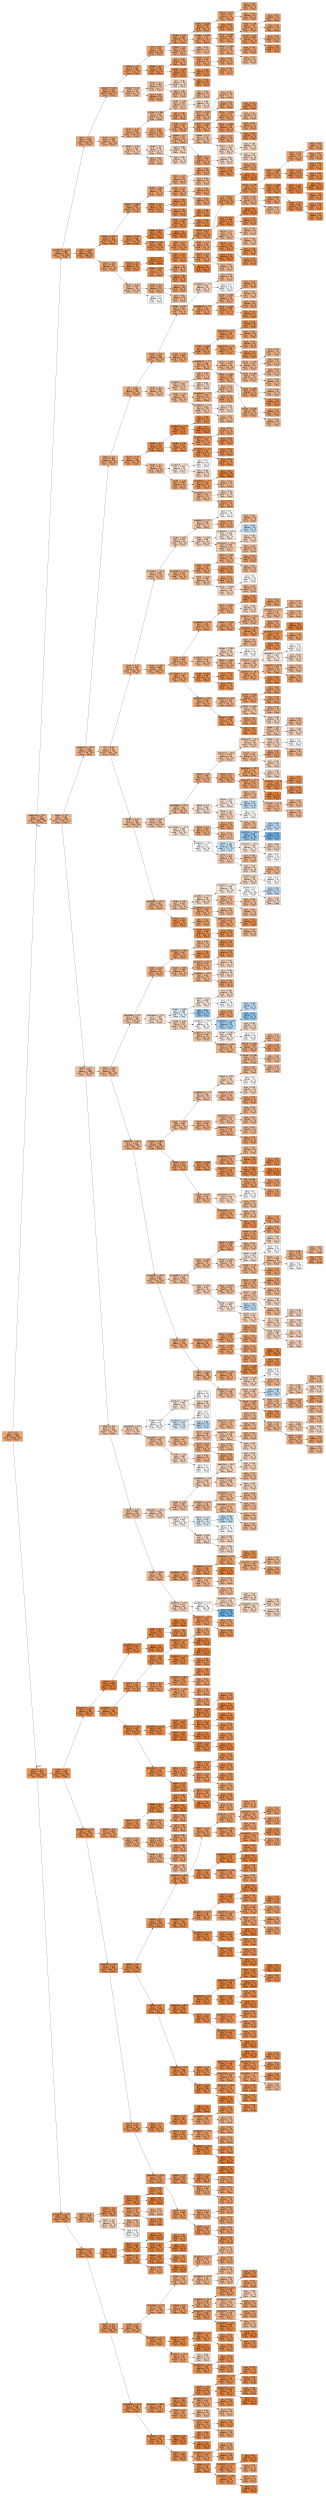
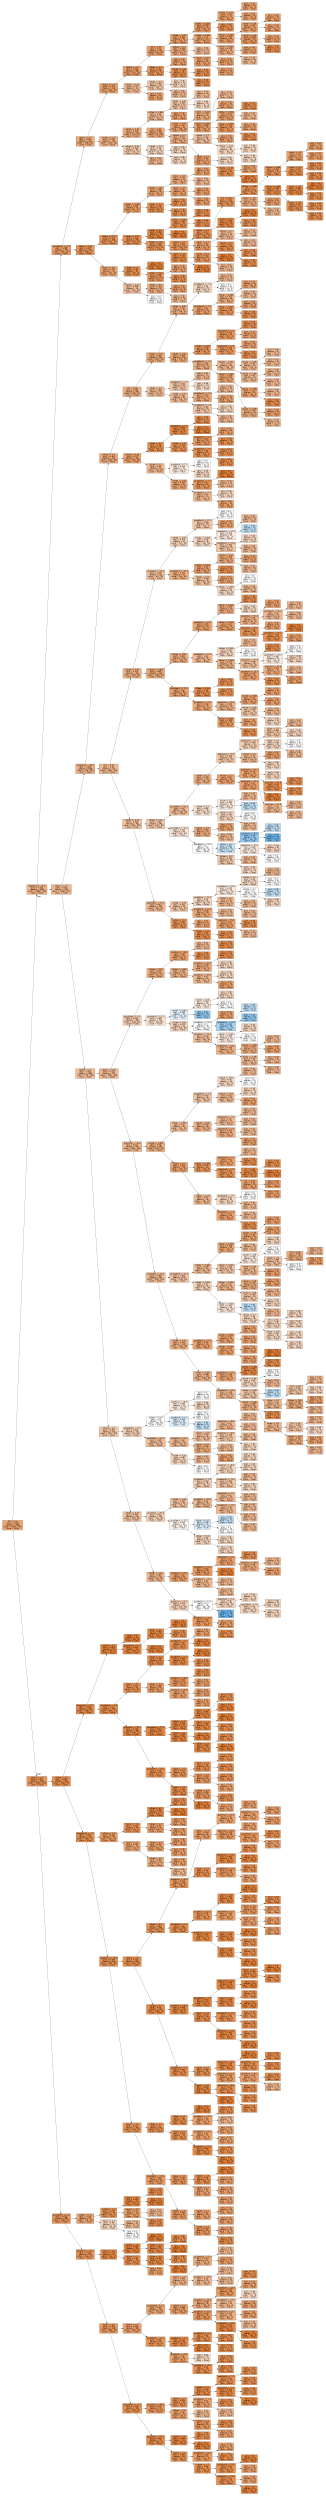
none -> (132, 1638)
